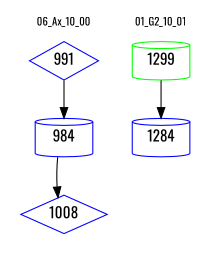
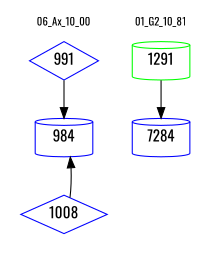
(161, 23) -> (161, 23)
(161, 61) -> (161, 61)
(161, 138) -> (161, 138)
(57, 172) -> (71, 183)
